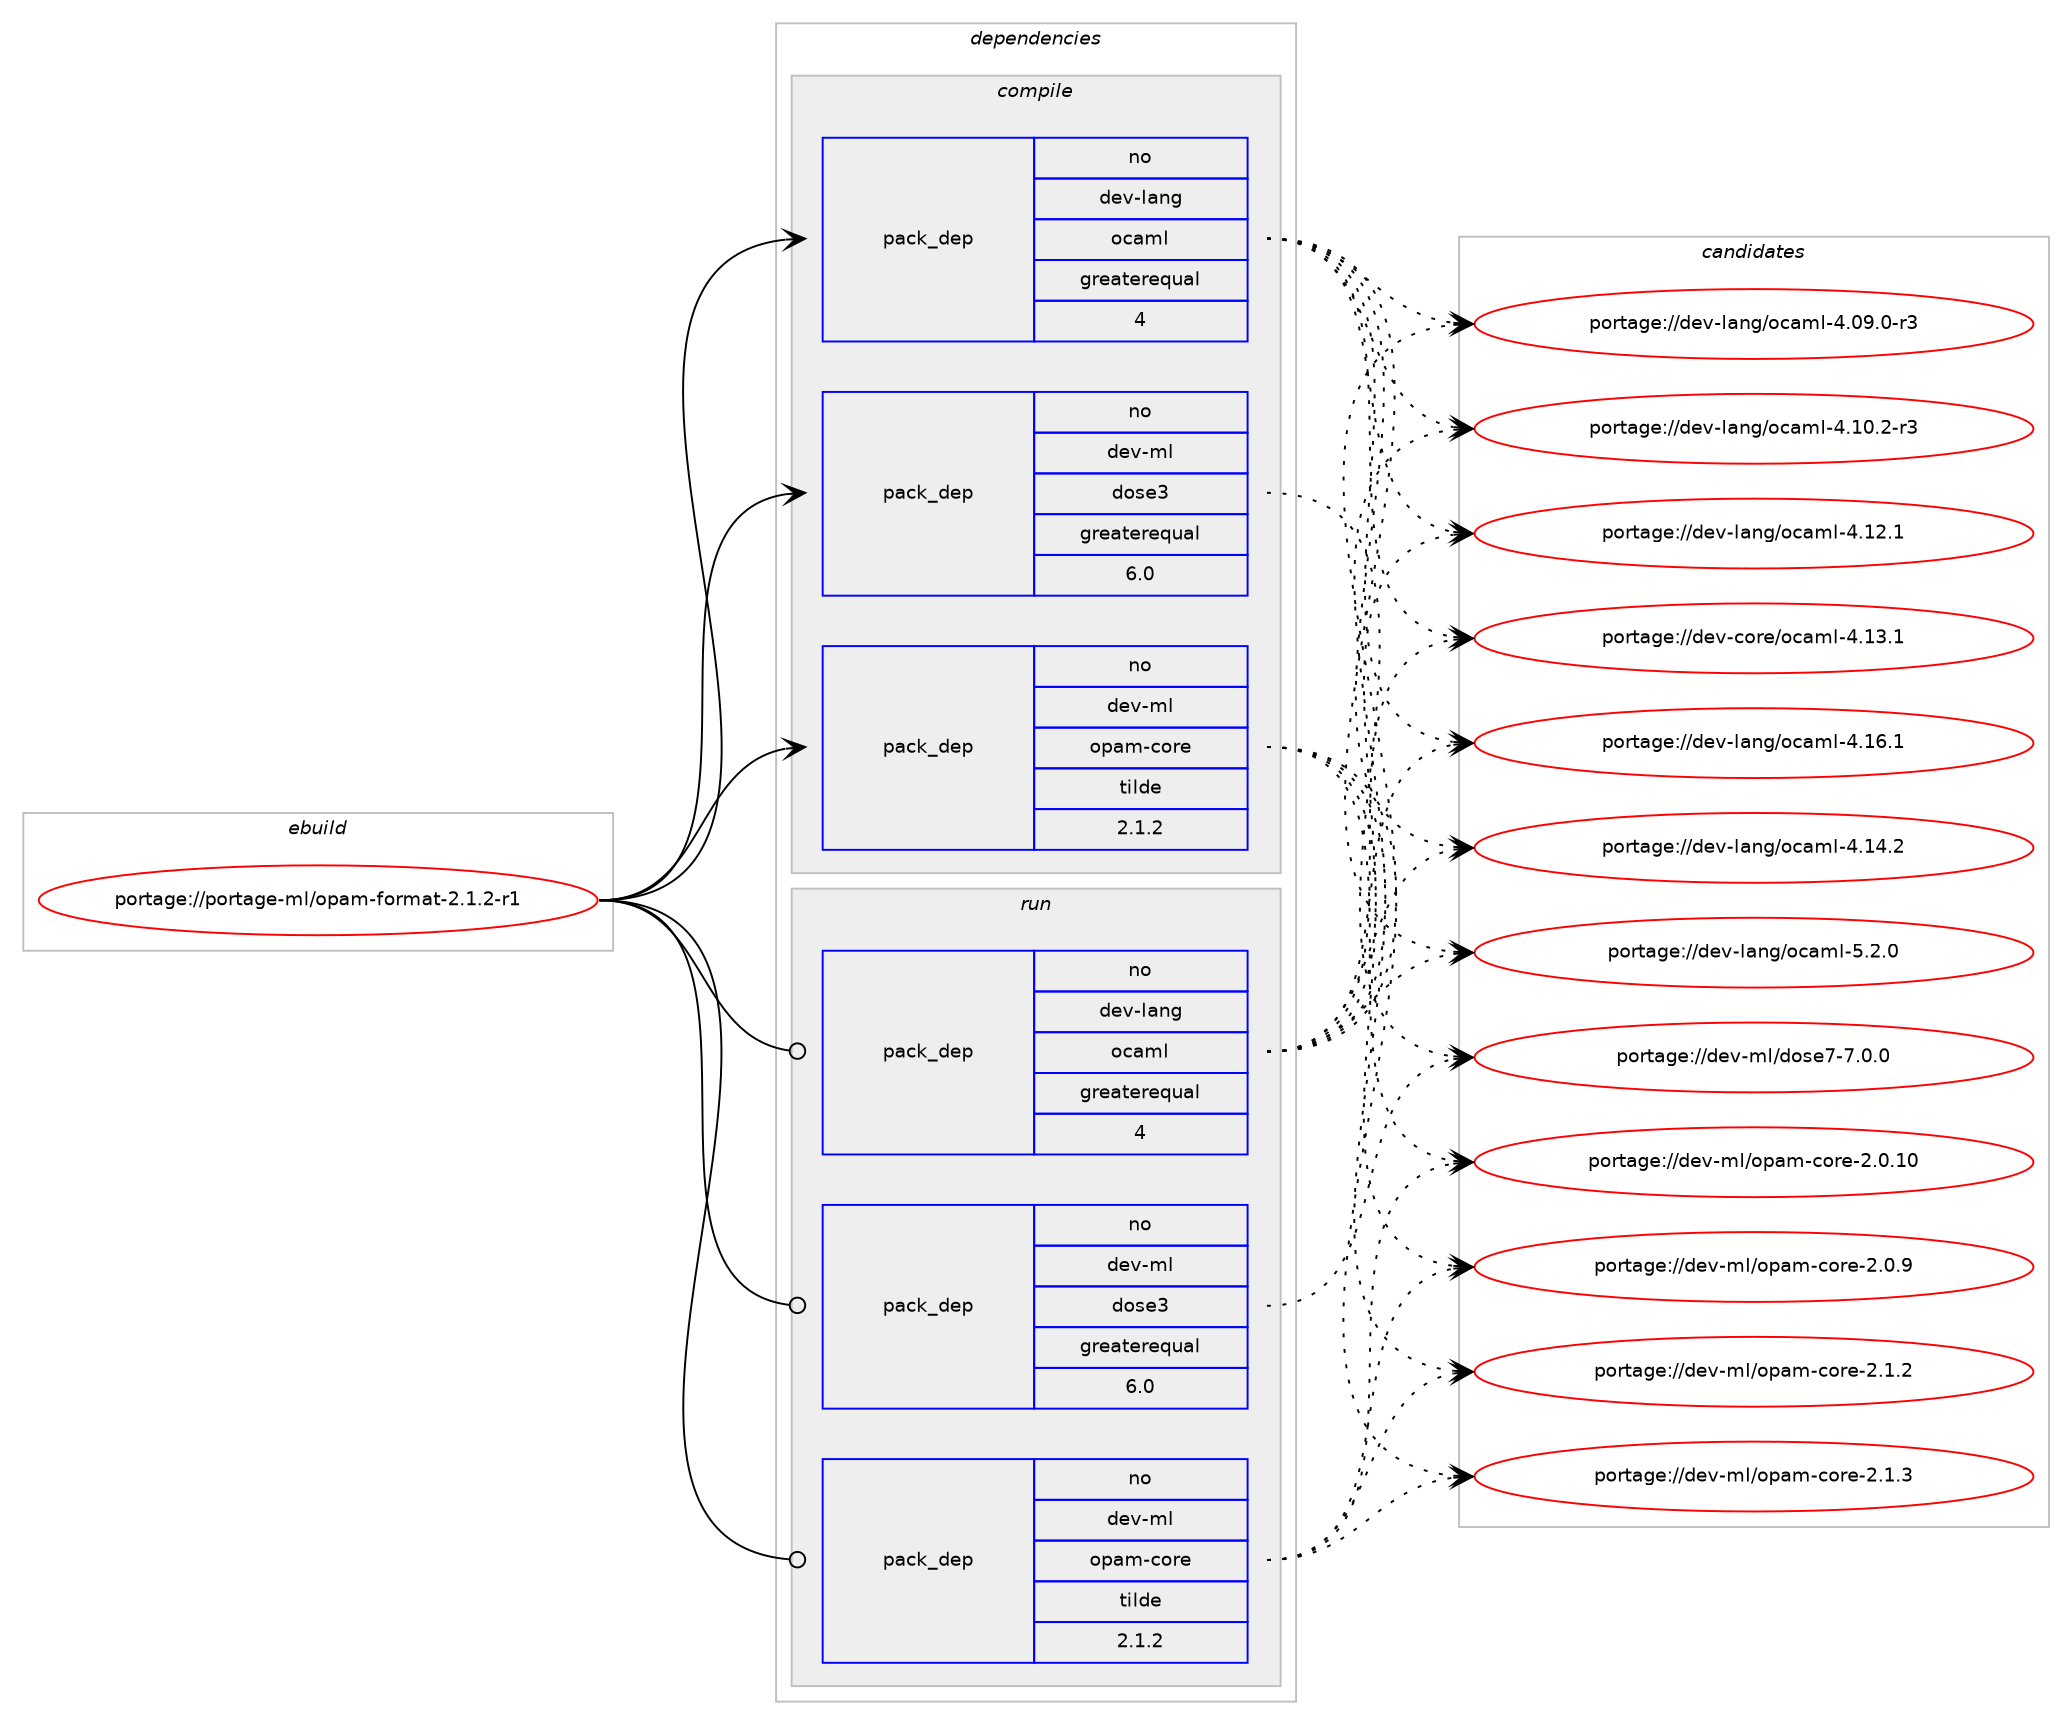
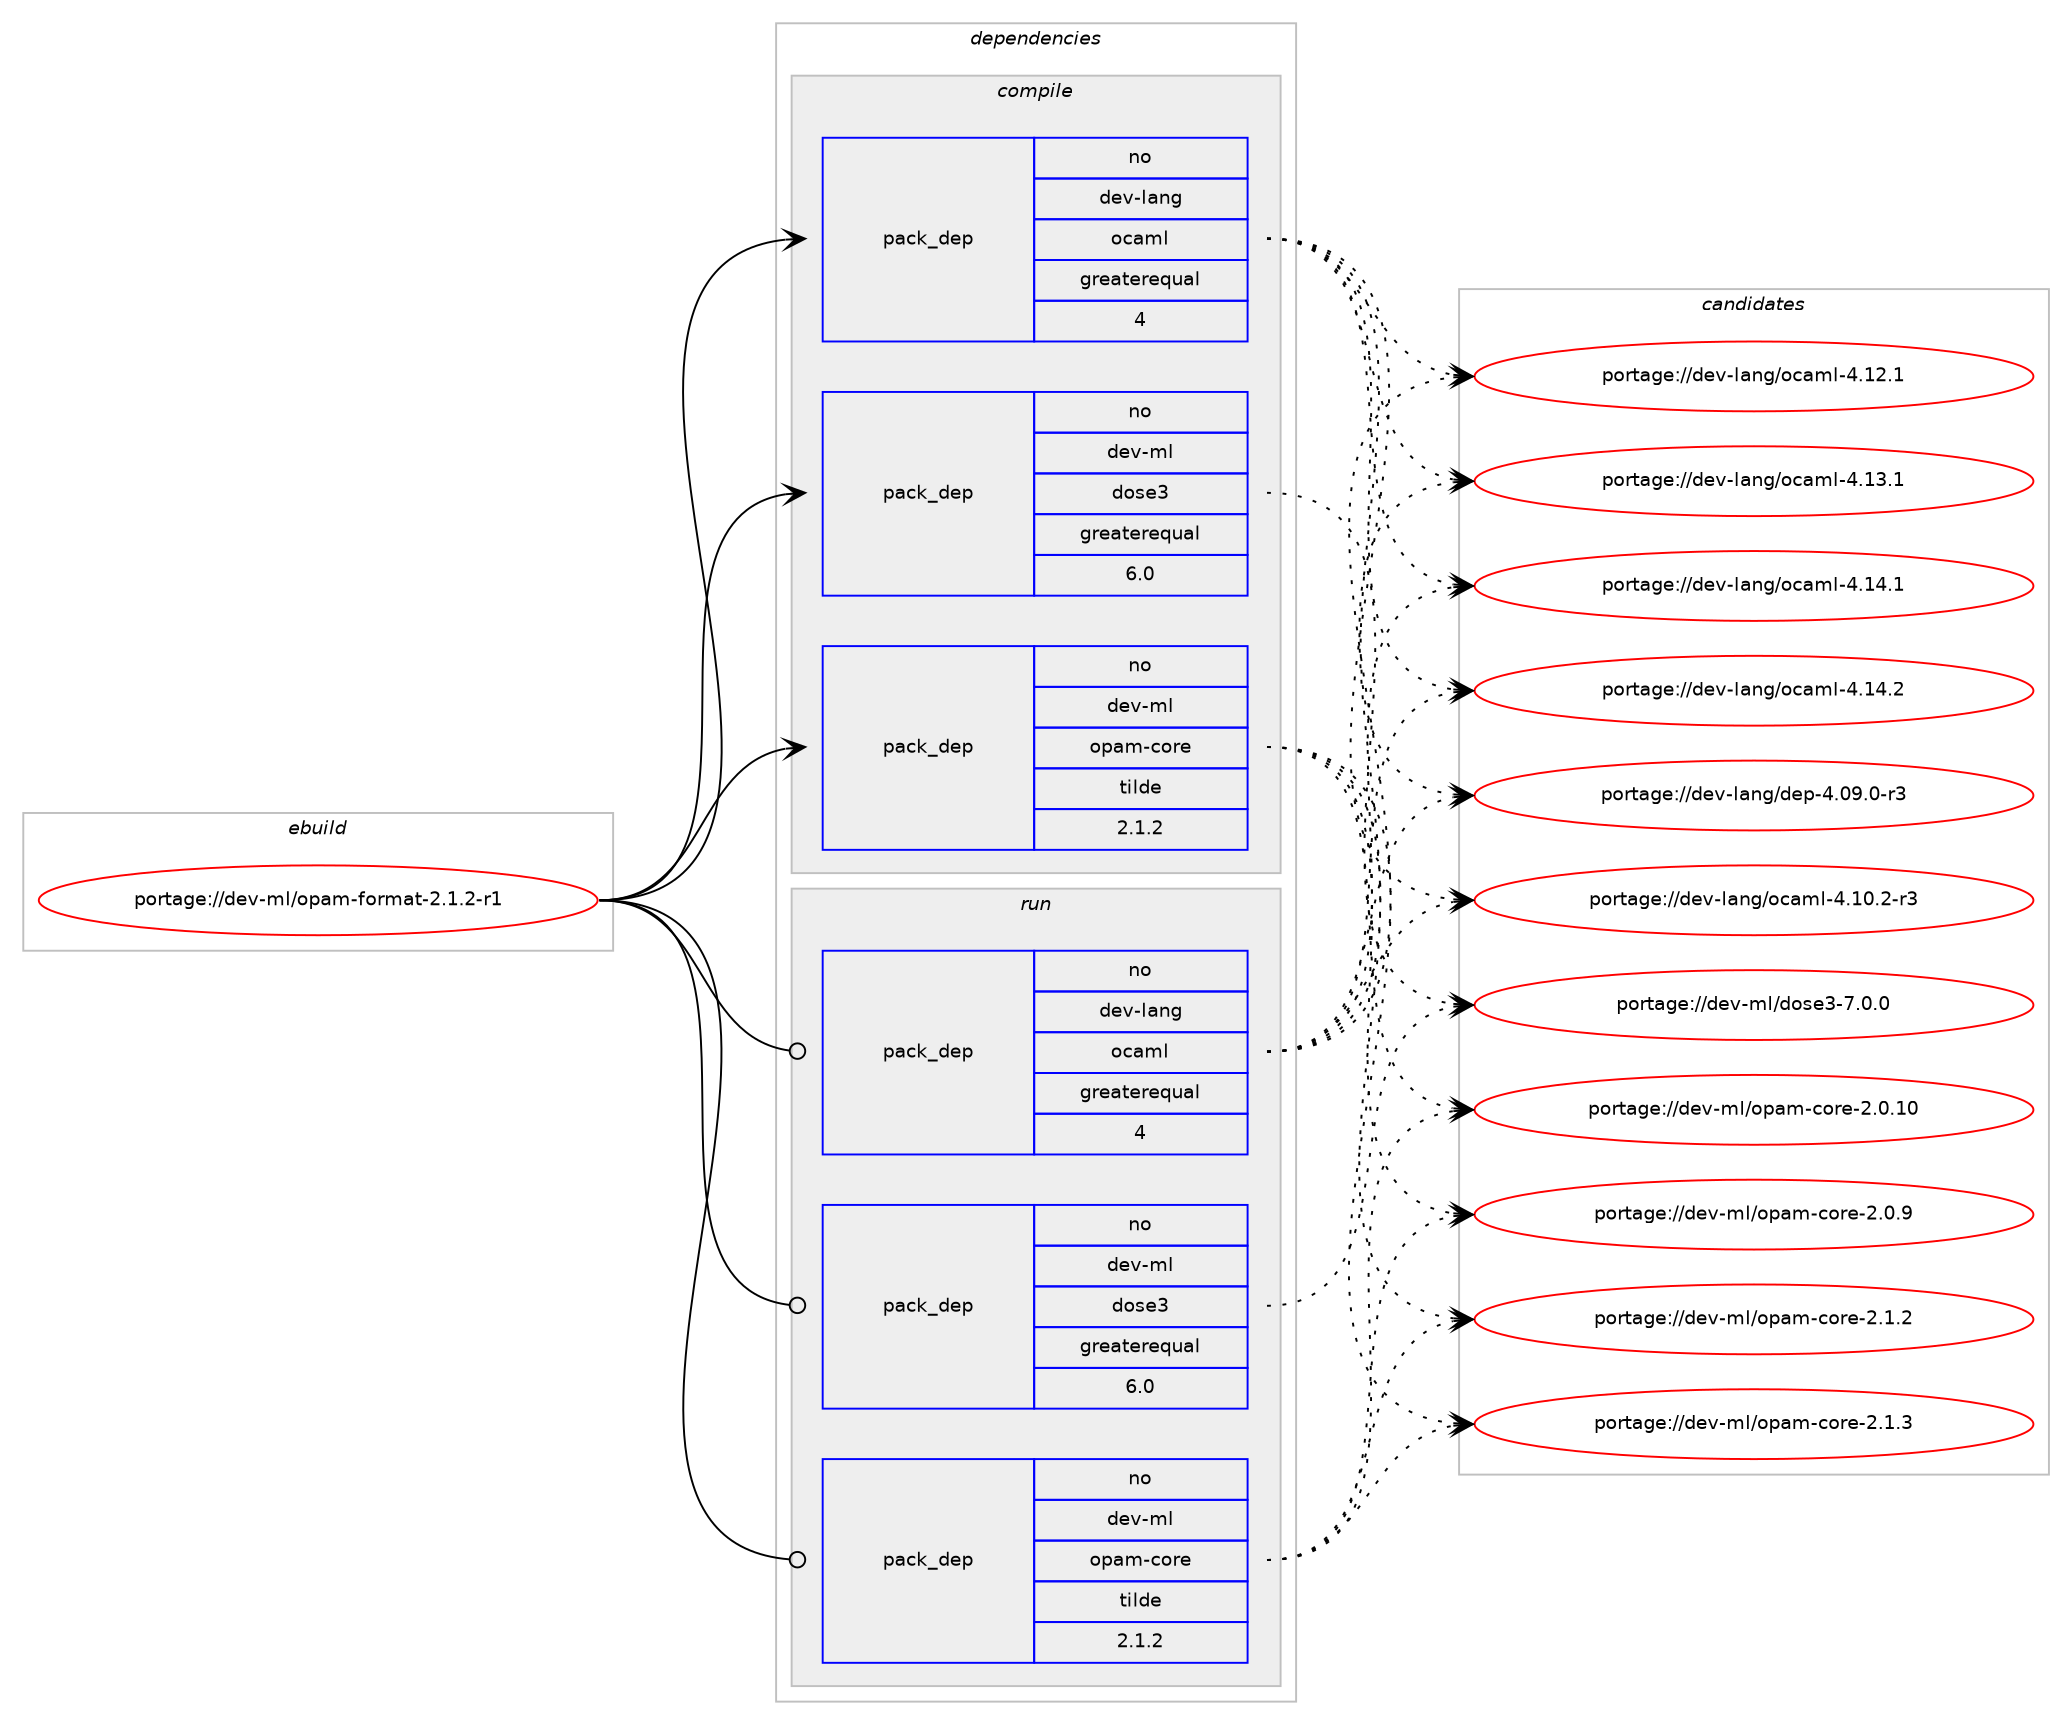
(1754, 324) -> (1754, 796)
(1754, 638) -> (1754, 481)
(1754, 743) -> (1754, 586)
(318, 900) -> (318, 900)
(1754, 953) -> none
(1754, 1057) -> (1754, 1005)
